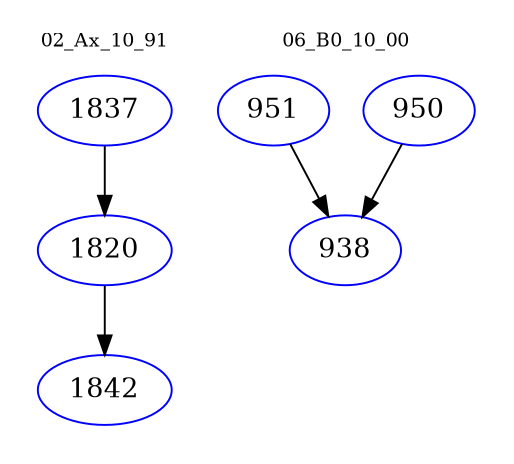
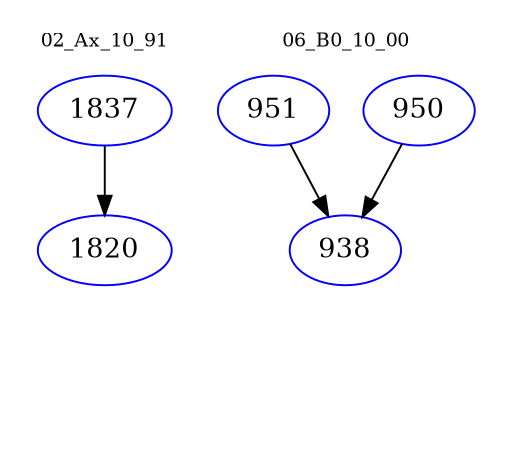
(105, 390) -> none
